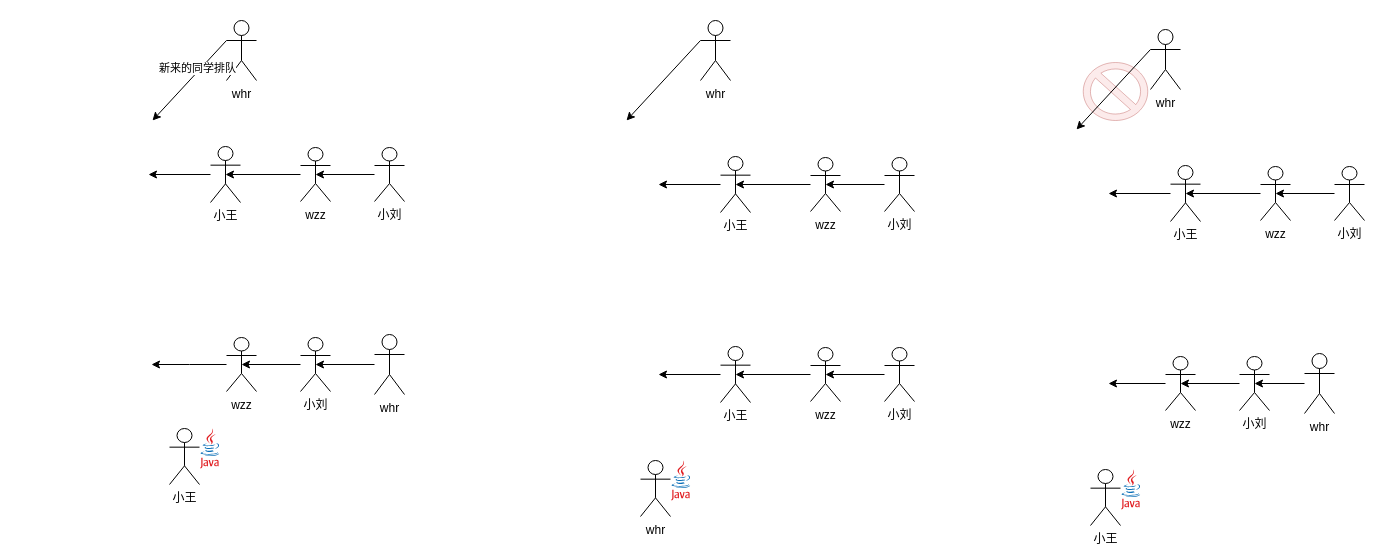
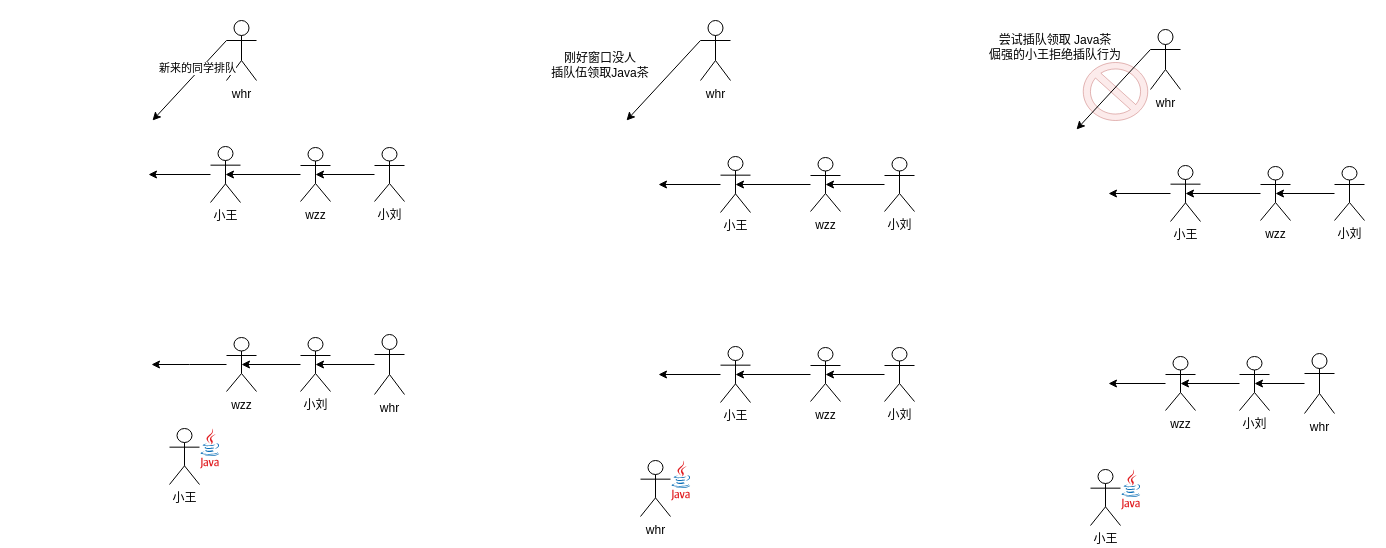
none -> (1056, 48)
none -> (601, 66)
